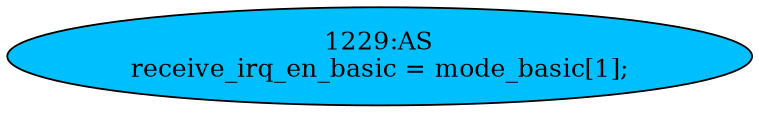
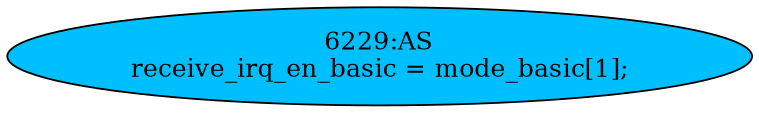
(380, 56) -> (380, 56)
